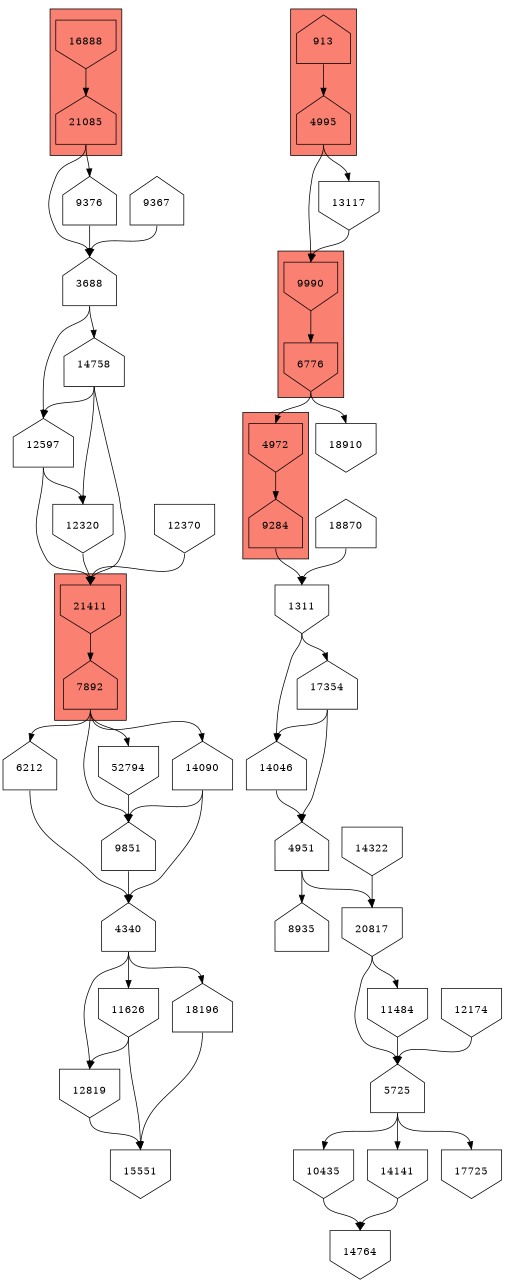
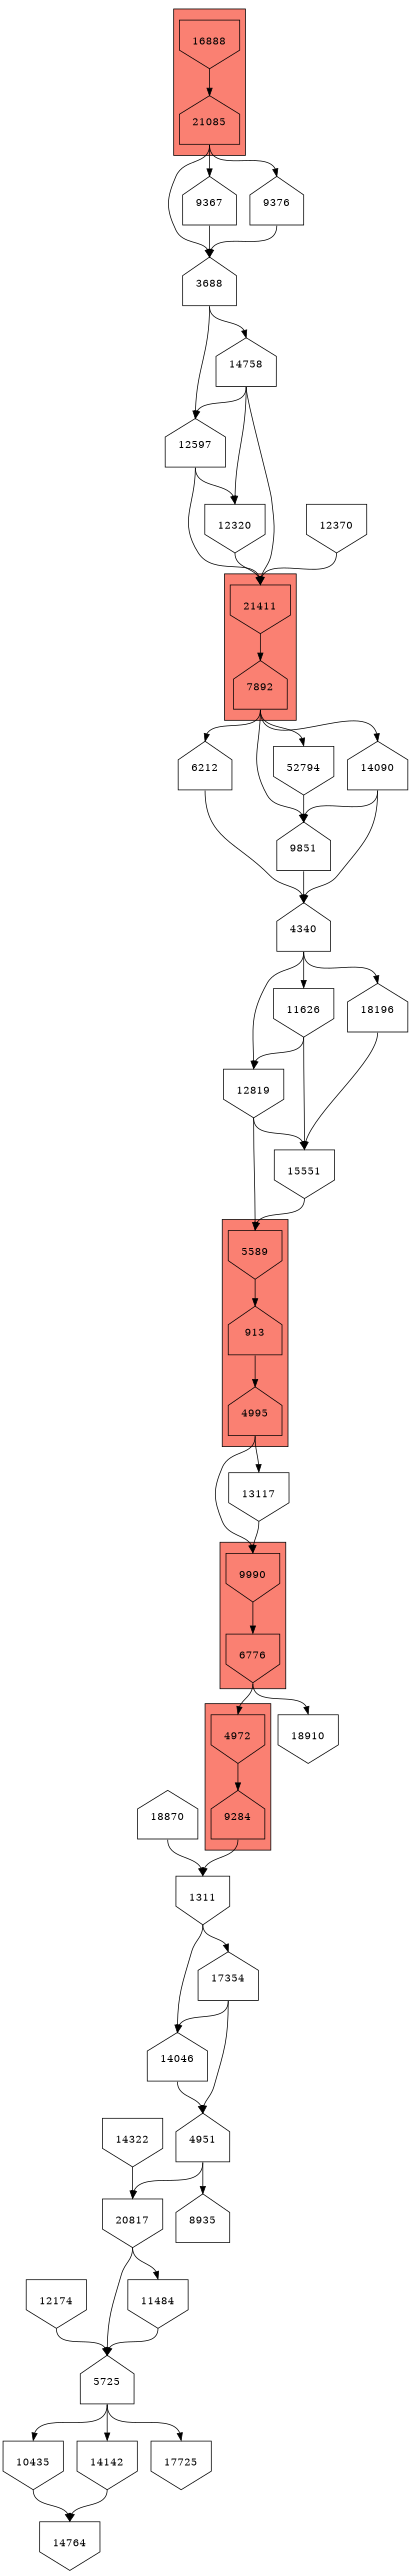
none -> (210, 160)
(398, 1172) -> (107, 2463)
none -> (255, 1252)
